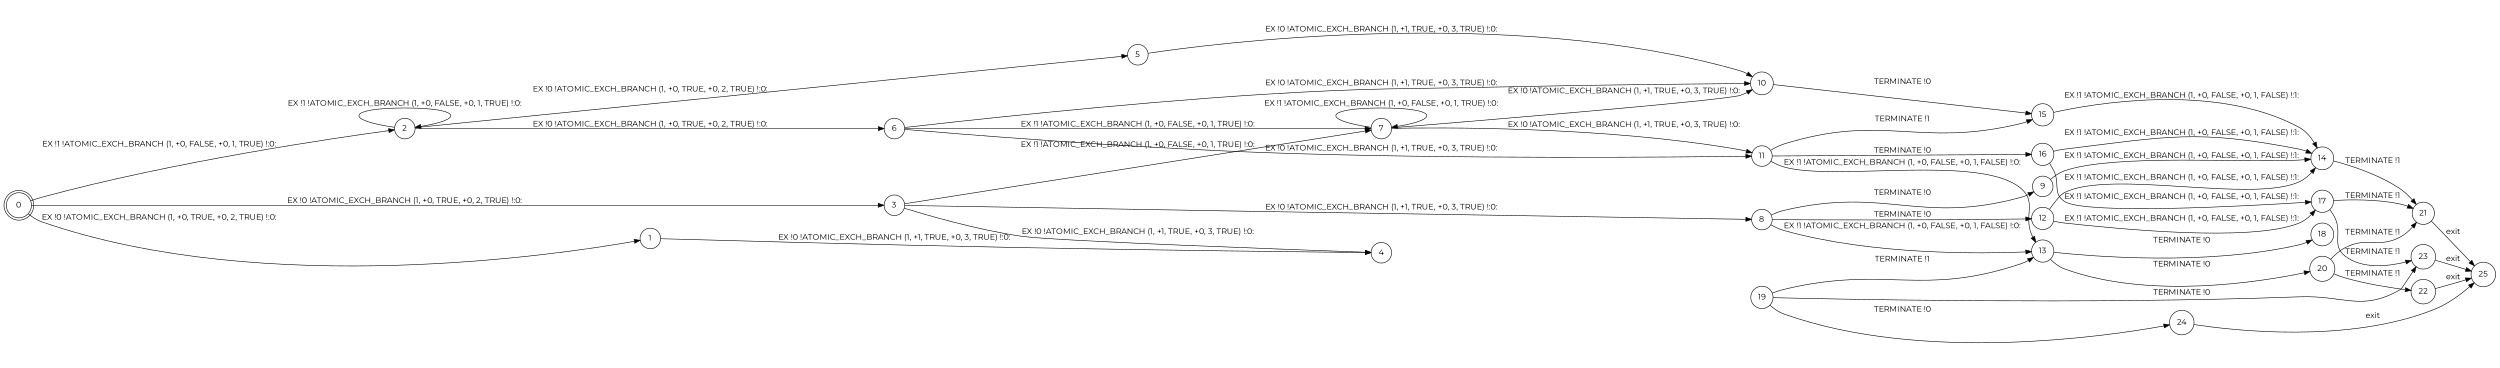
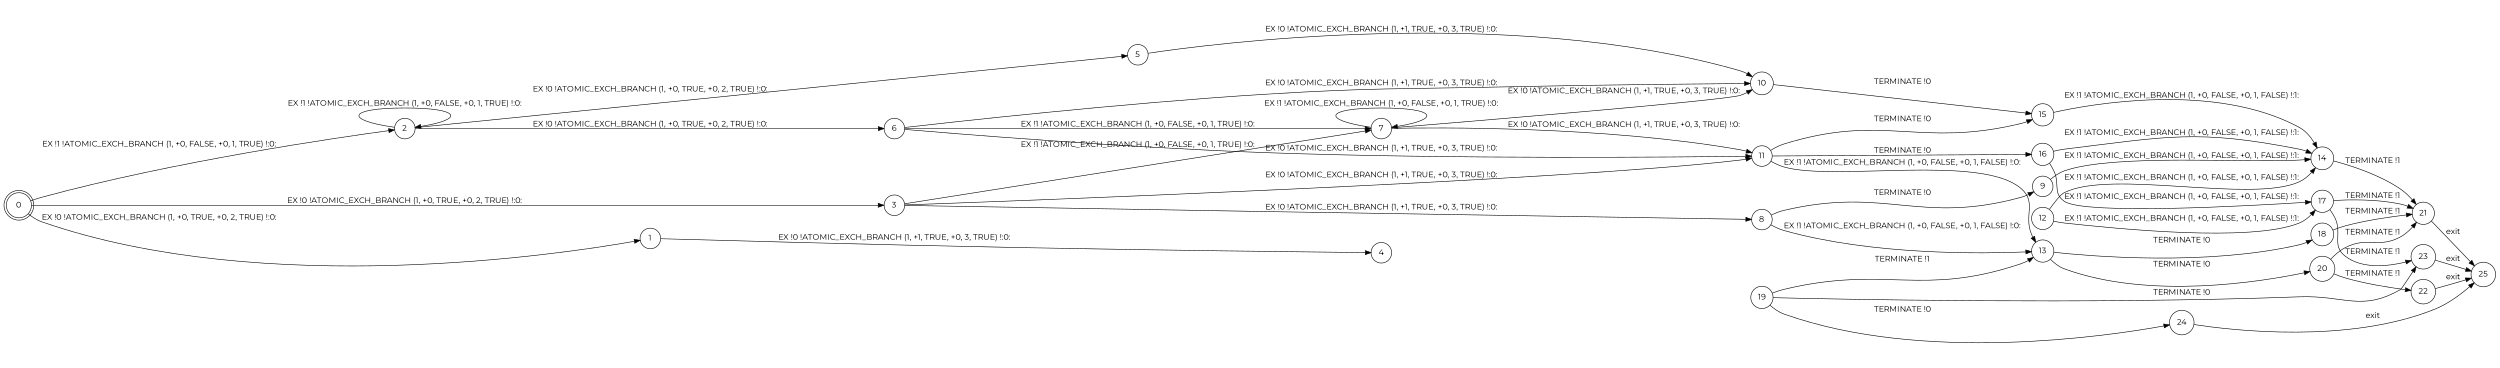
(1903, 119) -> (1903, 119)
(1899, 220) -> none
none -> (2369, 221)
(1133, 243) -> (1326, 187)
